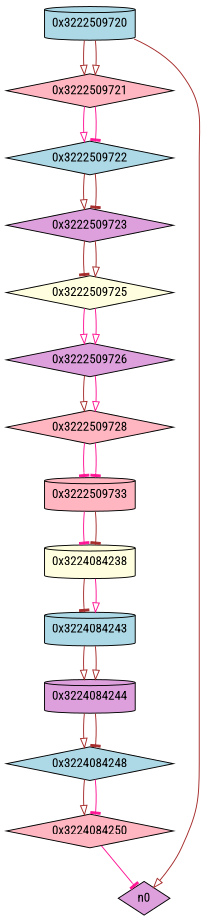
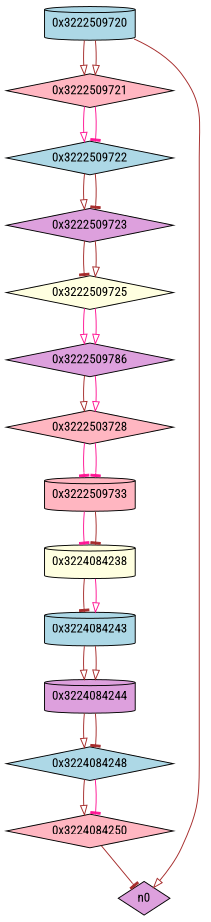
(90, 360) -> (90, 360)
(90, 427) -> (90, 427)
(117, 864) -> (117, 864)
